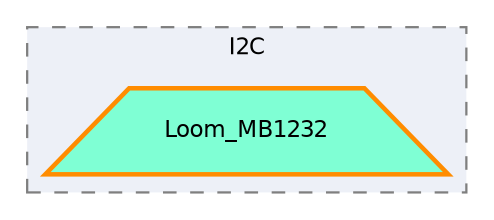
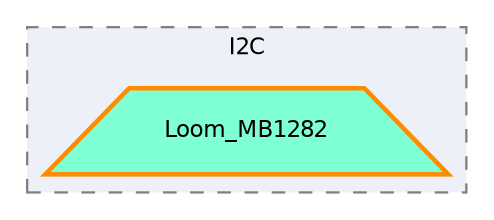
(247, 131) -> (247, 131)
